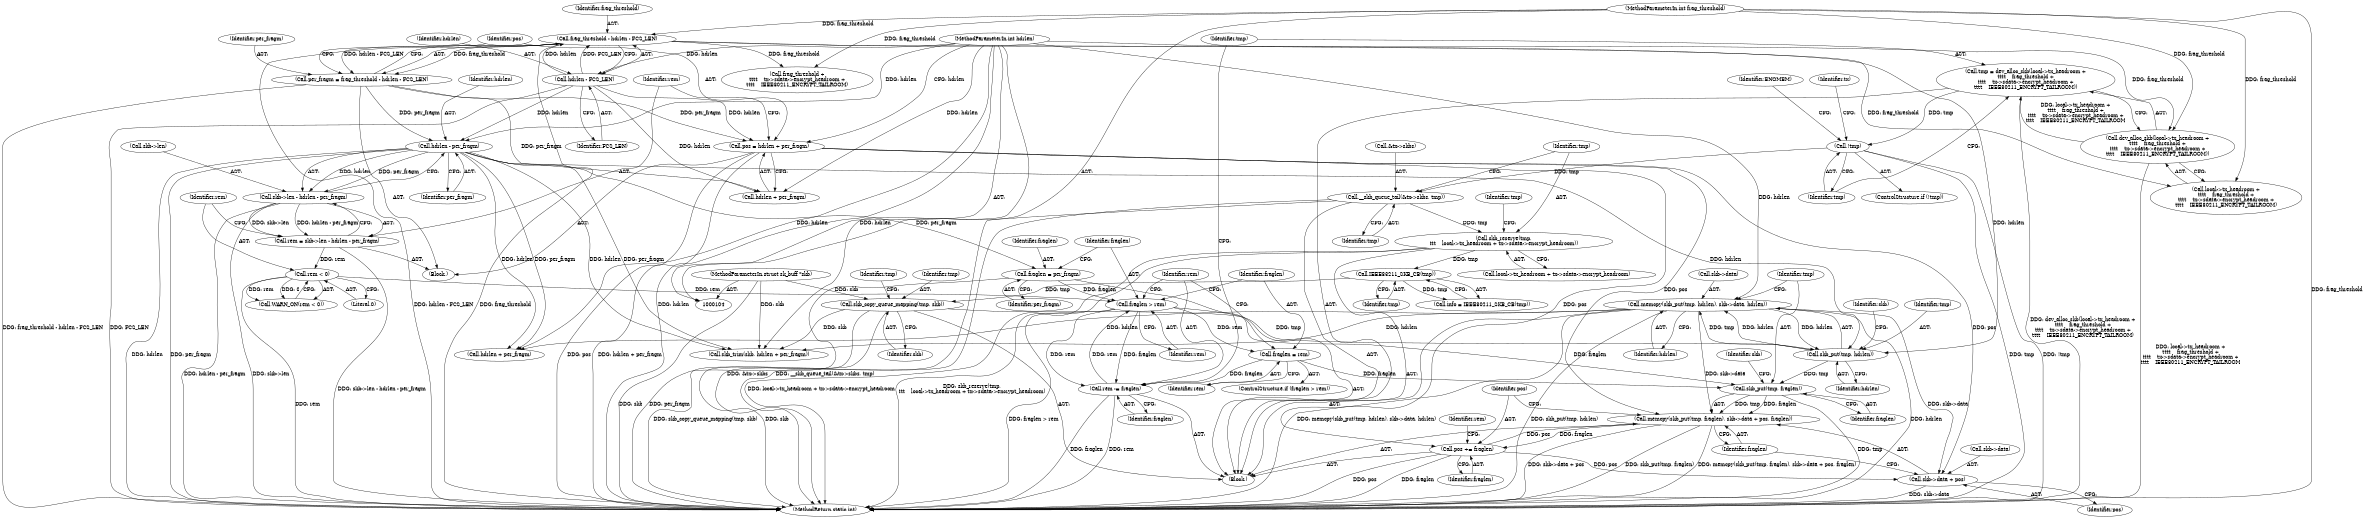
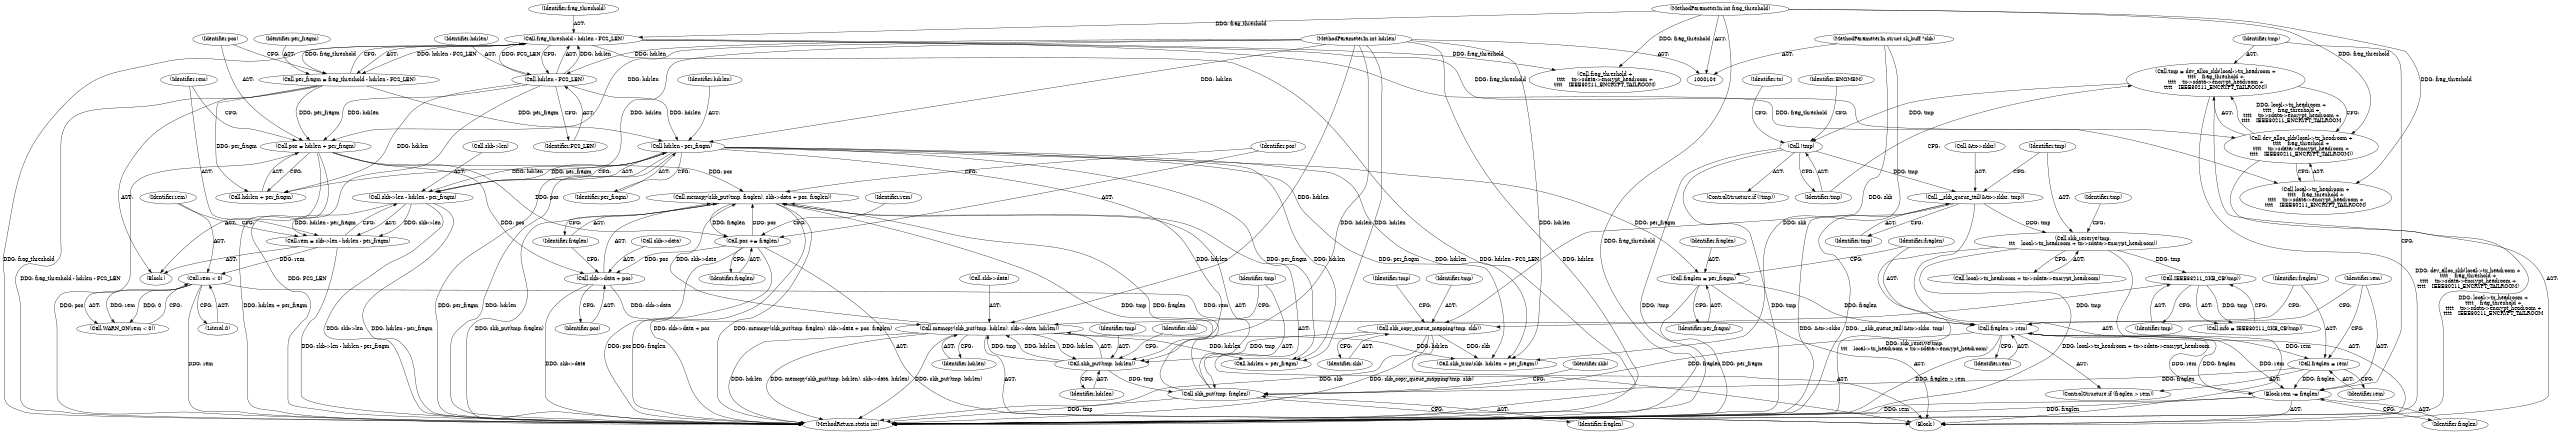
(949, 80) -> (643, 80)
(1906, 347) -> (755, 322)
none -> (2059, 358)
(1115, 389) -> (2292, 395)
(619, 432) -> none
